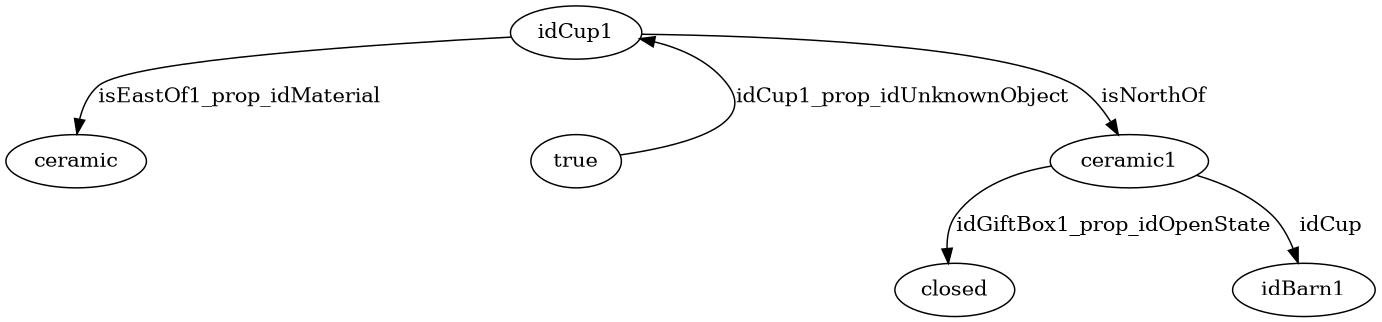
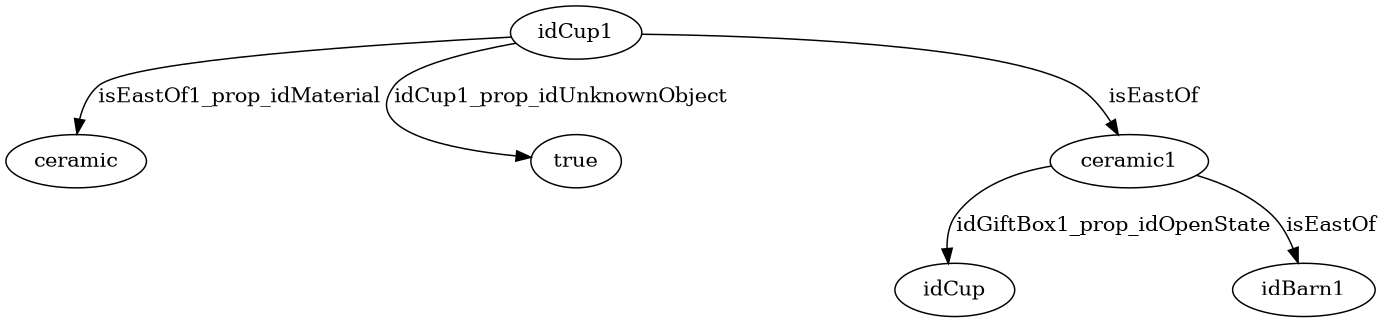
(1154, 97) -> (1154, 97)
(730, 115) -> (387, 103)
(1331, 226) -> (1331, 226)
(955, 290) -> (955, 290)
